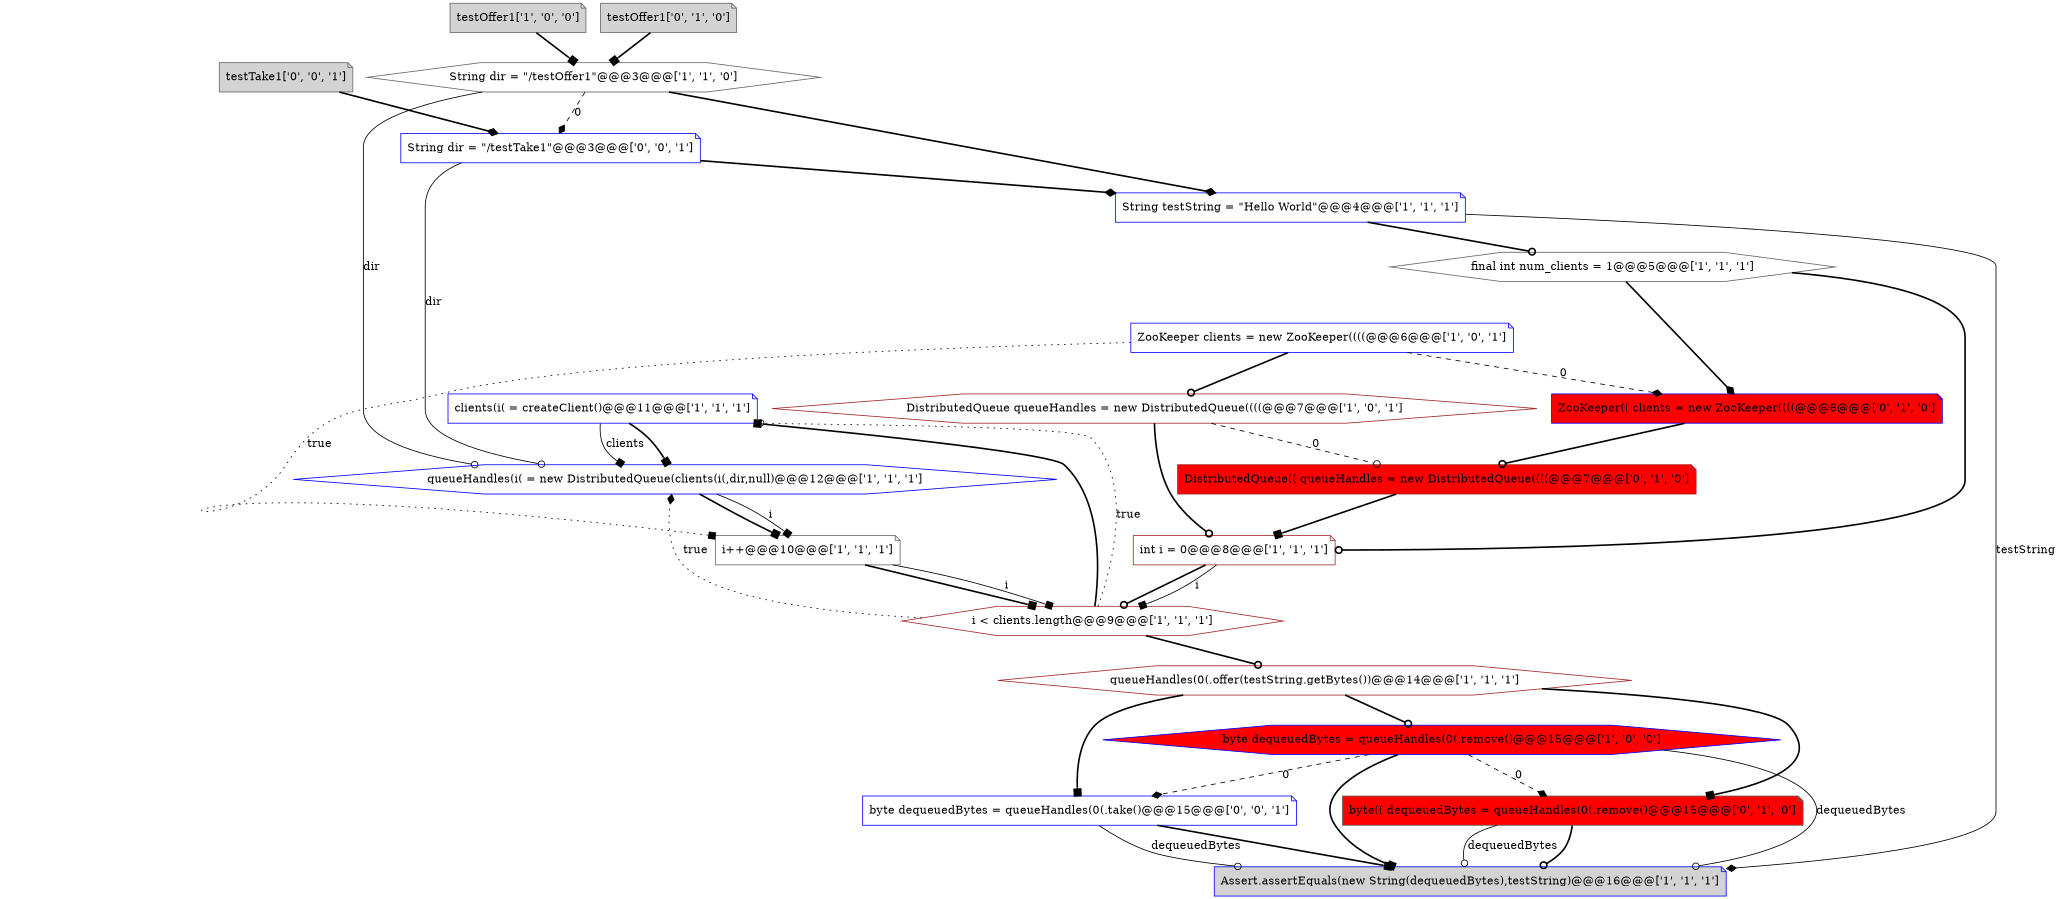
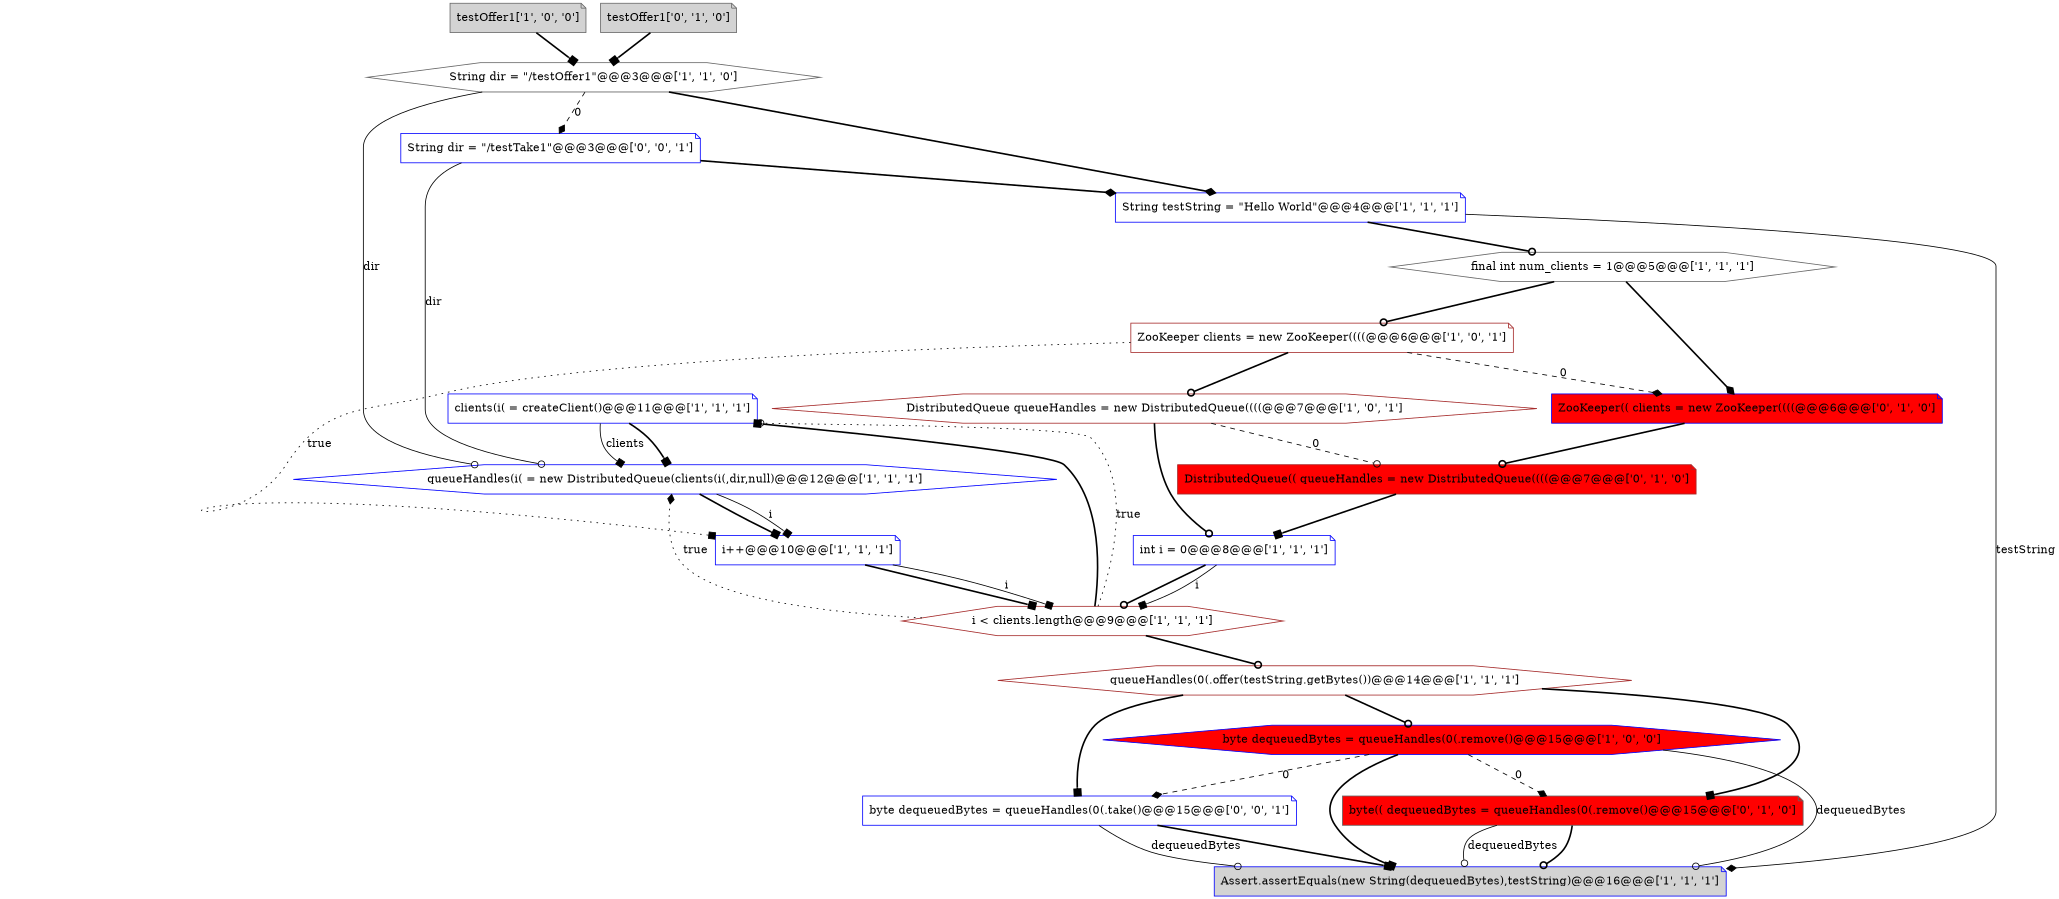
(286, 77) -> none
(1322, 338) -> (1322, 338)
(1829, 528) -> (1471, 302)
(808, 550) -> (808, 550)
(1234, 550) -> (1234, 550)
